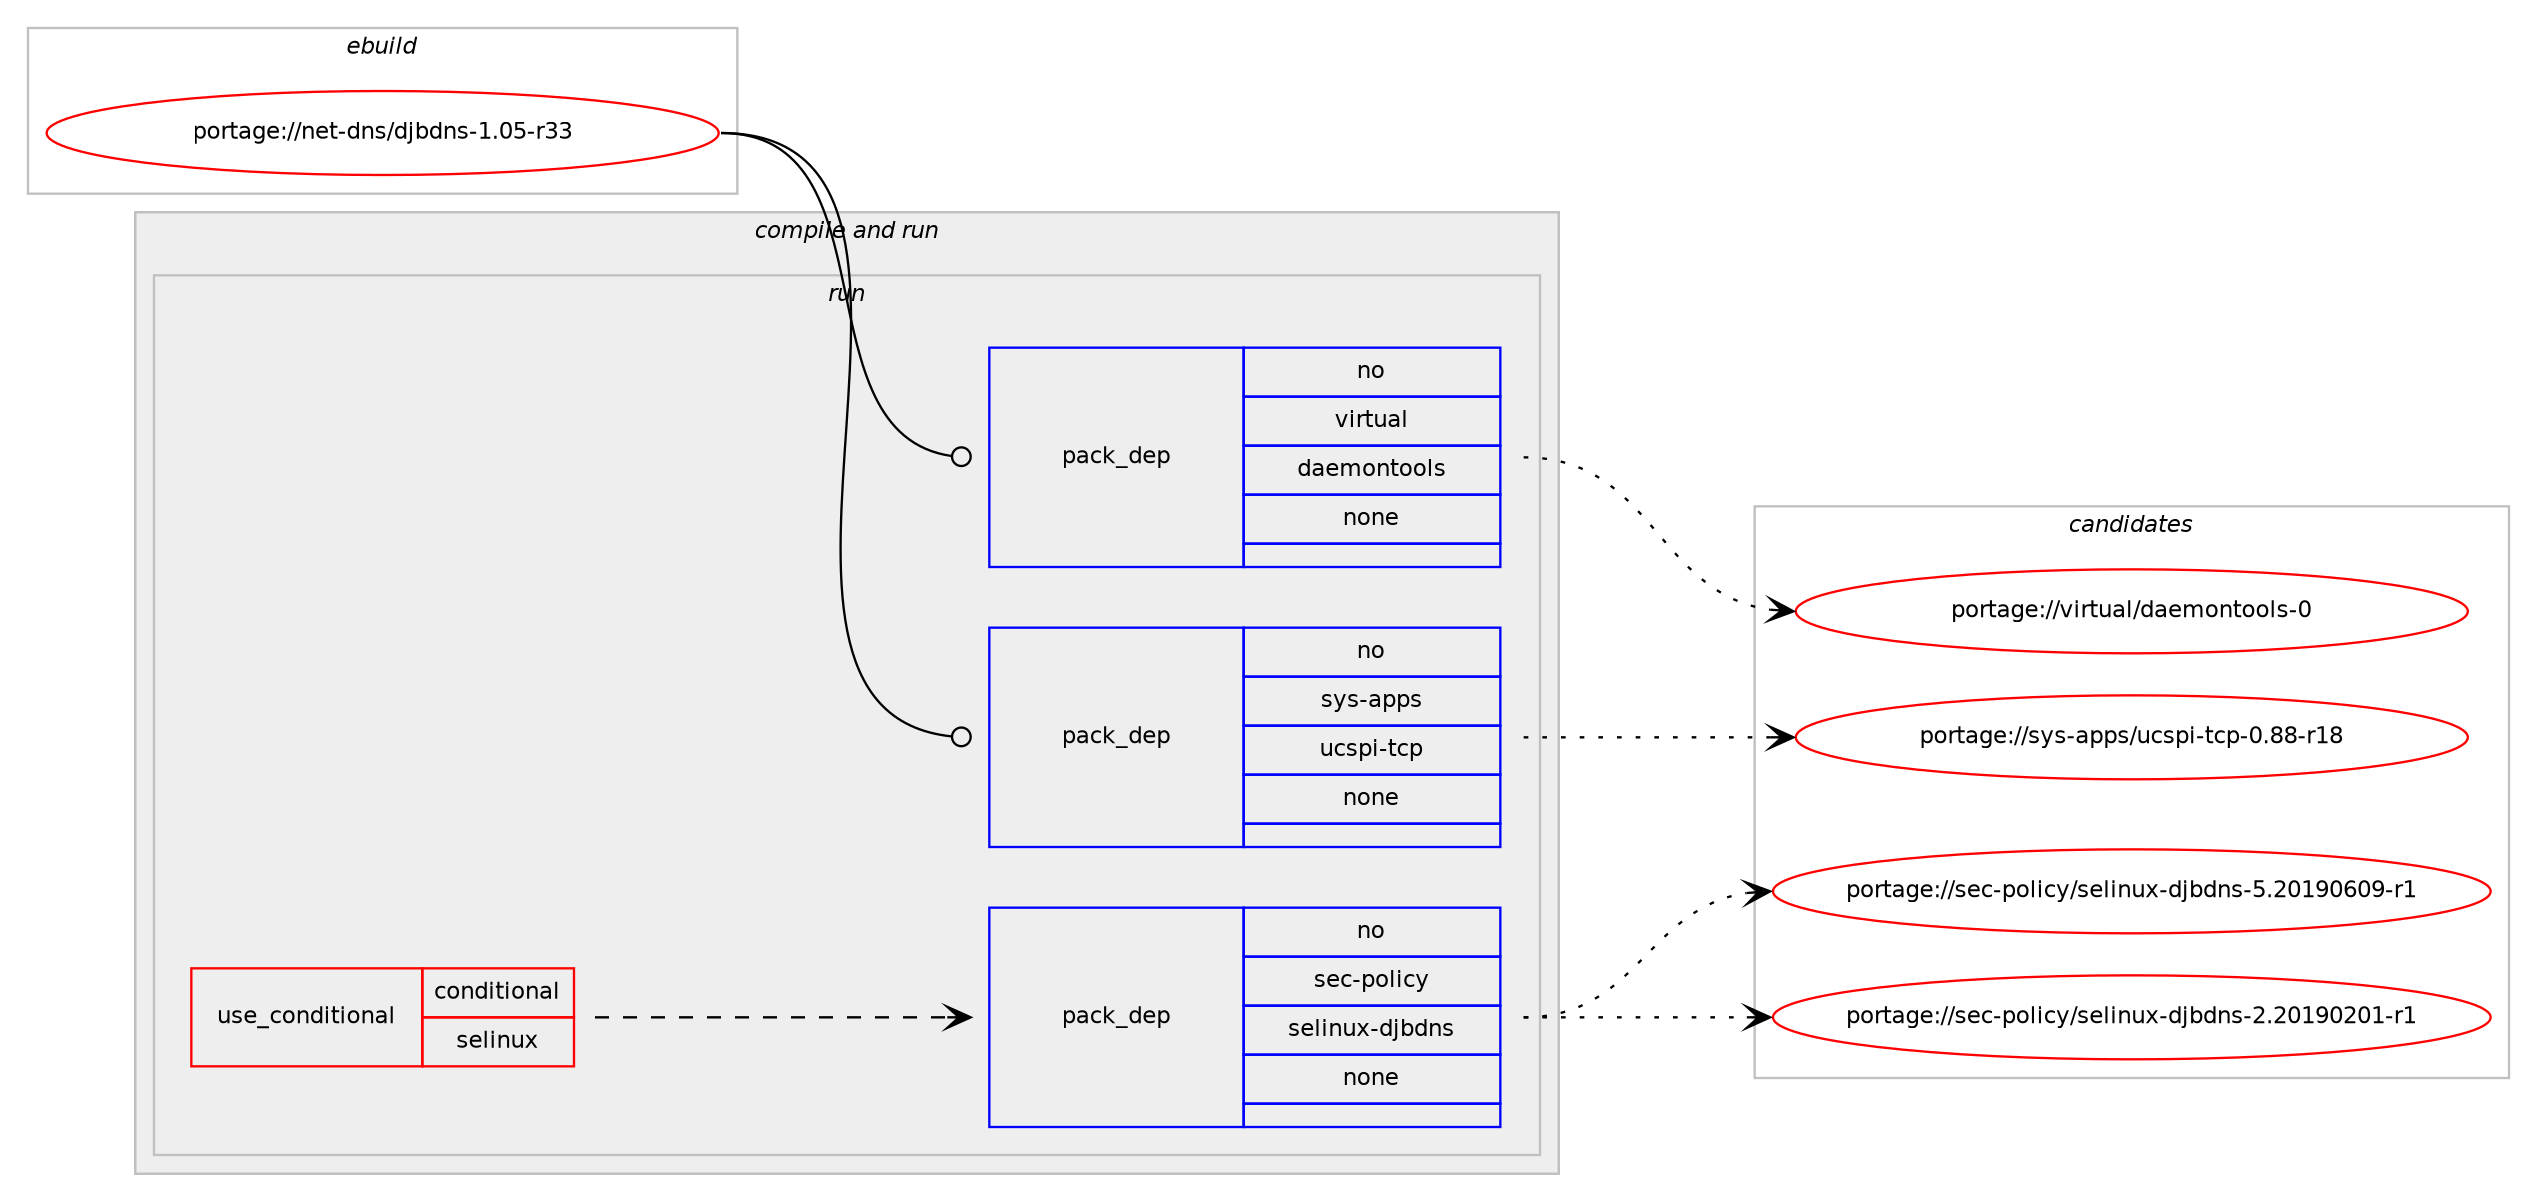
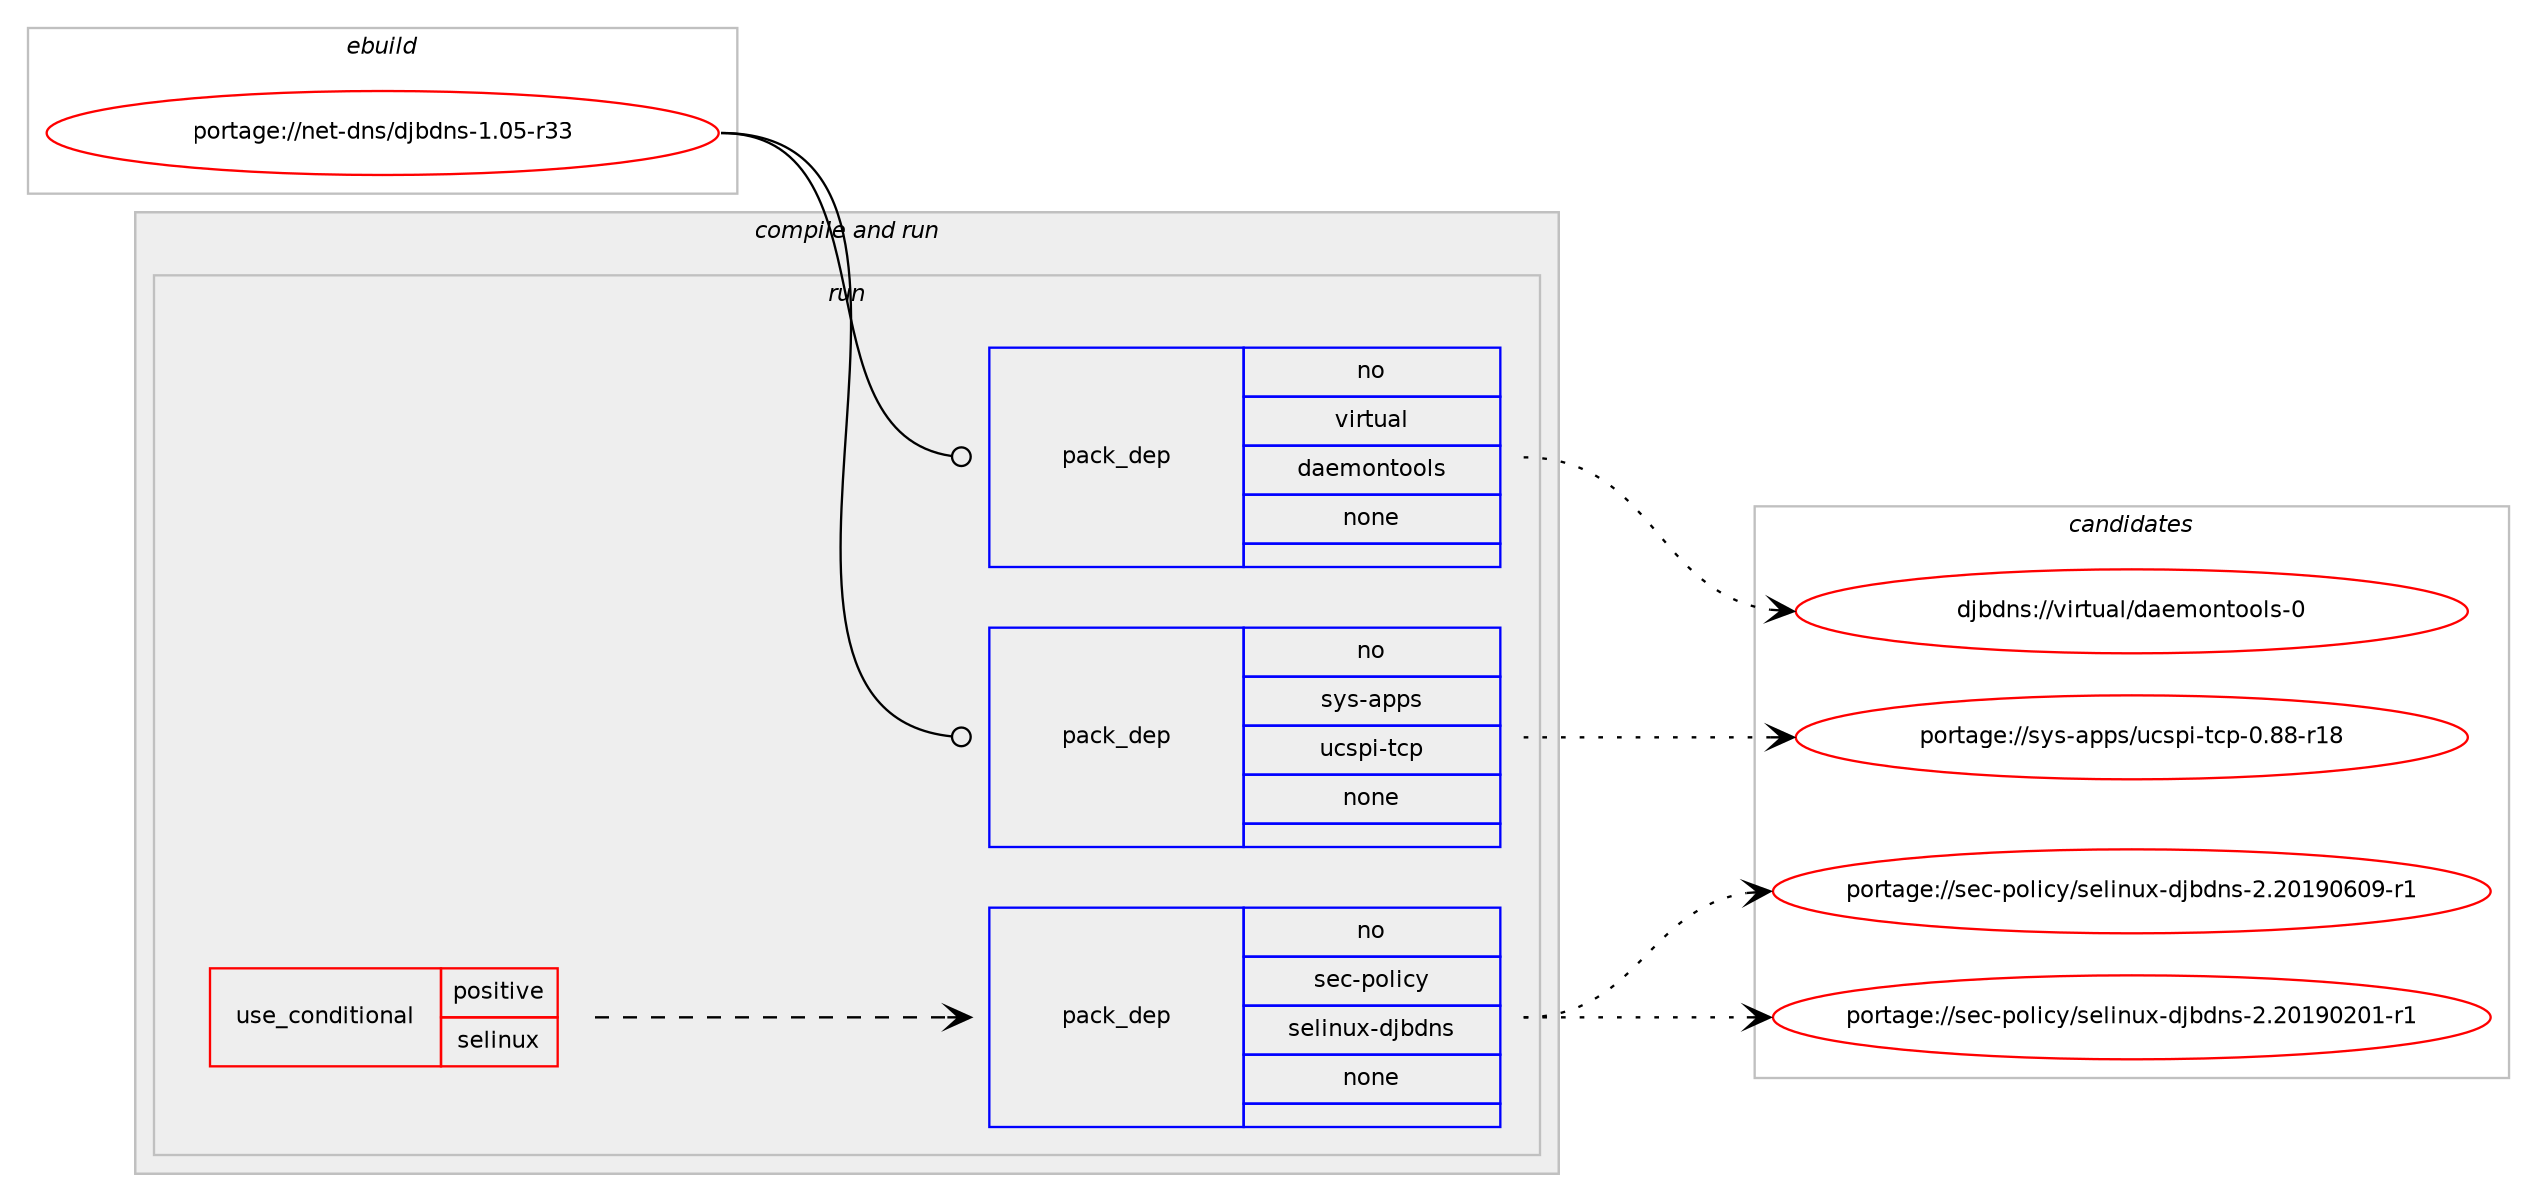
(2132, 611) -> (2132, 611)
(2132, 891) -> (2132, 891)
(498, 992) -> (499, 992)
